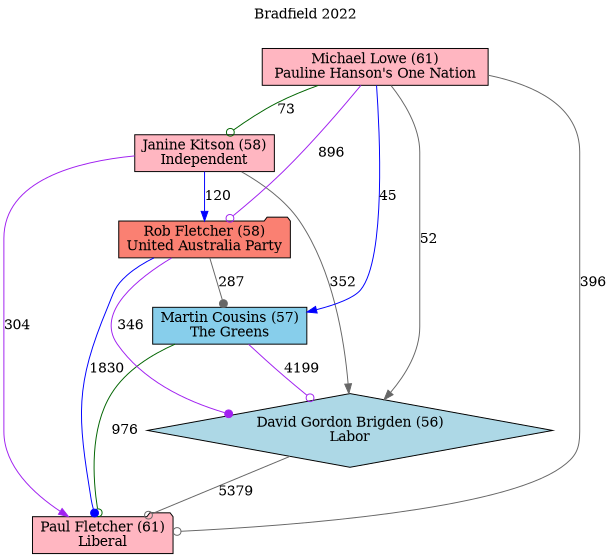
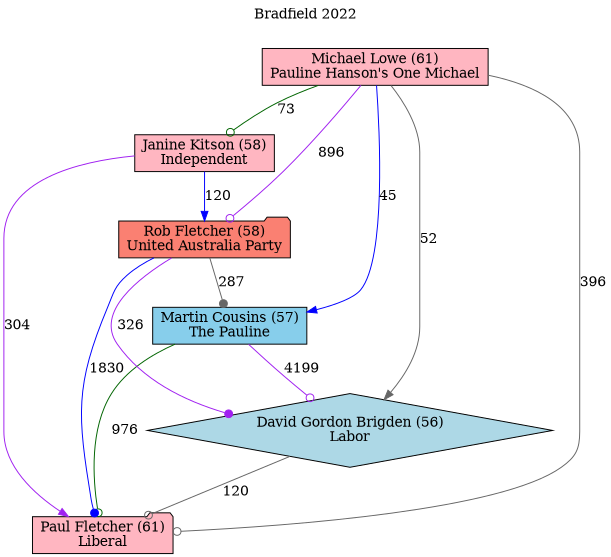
(375, 67) -> (375, 67)
(322, 263) -> none
(131, 326) -> (131, 326)
(230, 326) -> (230, 326)
(236, 492) -> (236, 492)
